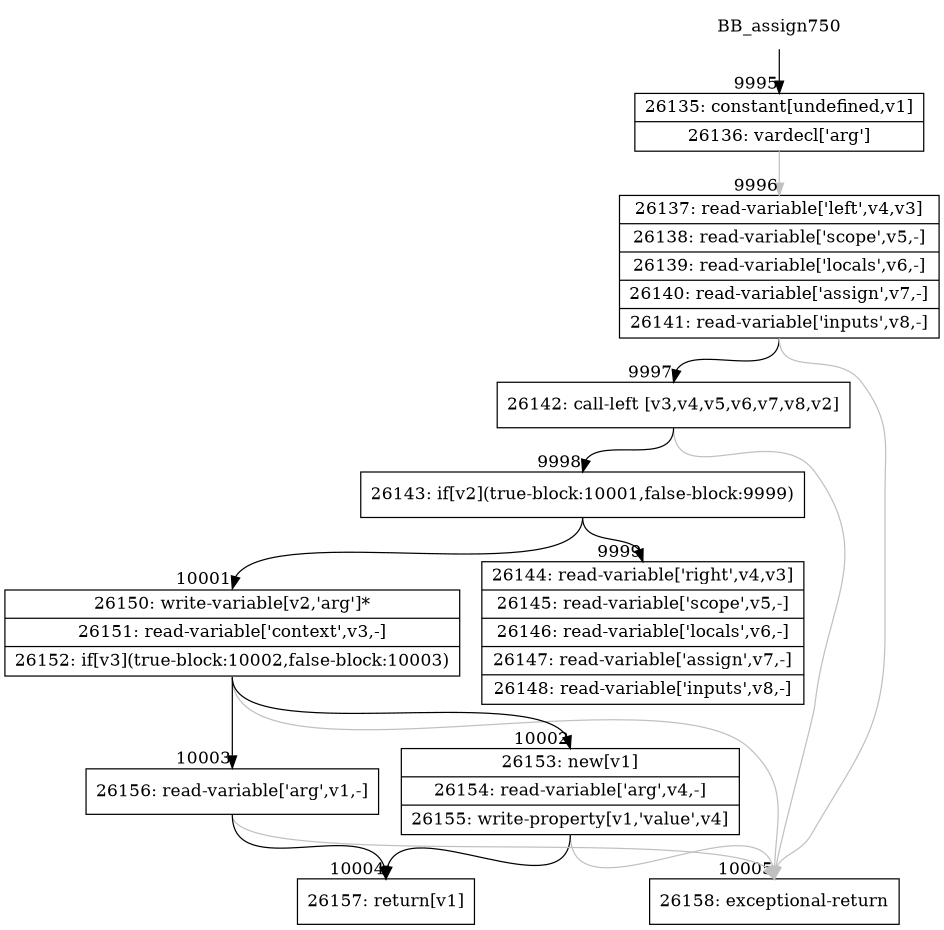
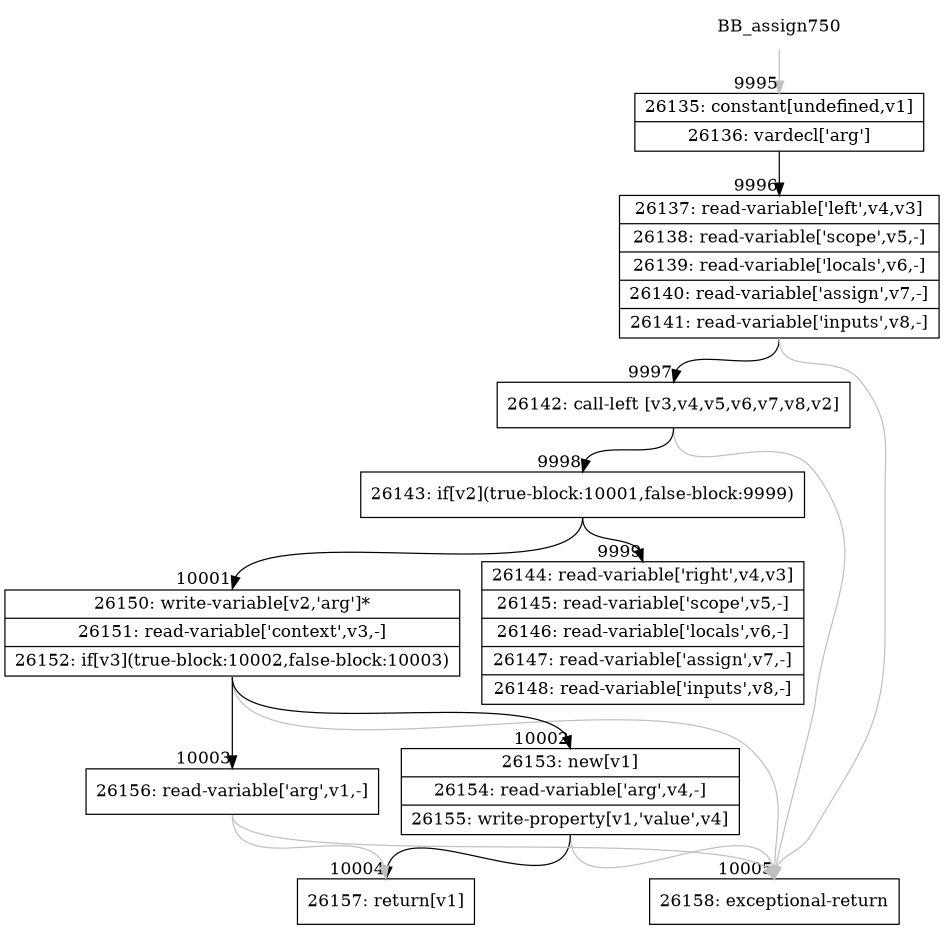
(779, 65) -> (779, 65)
(779, 167) -> (779, 167)
(298, 847) -> (298, 847)
